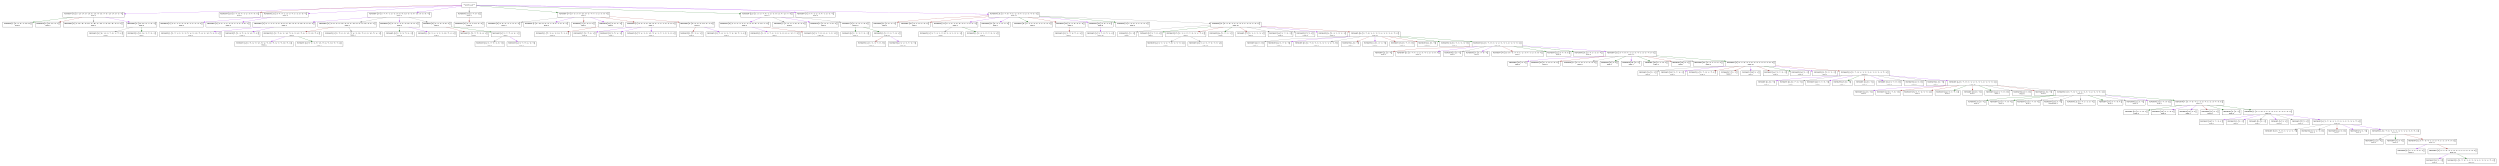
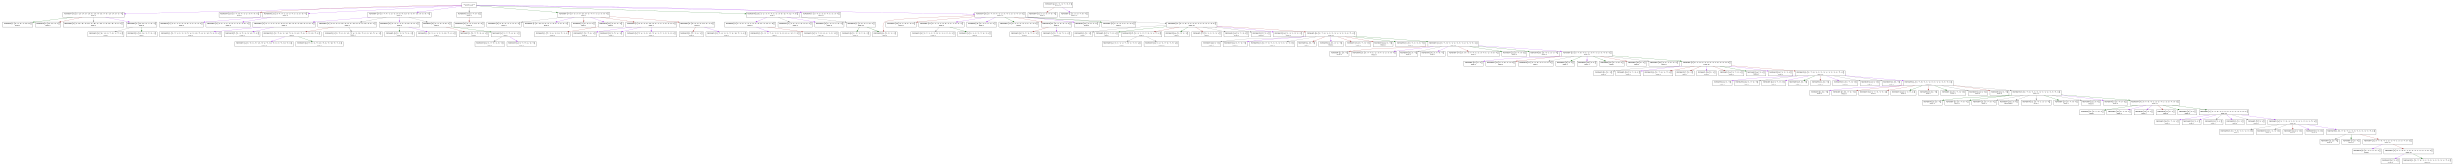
(871, 29) -> (872, 29)
(1101, 29) -> (1056, 29)
